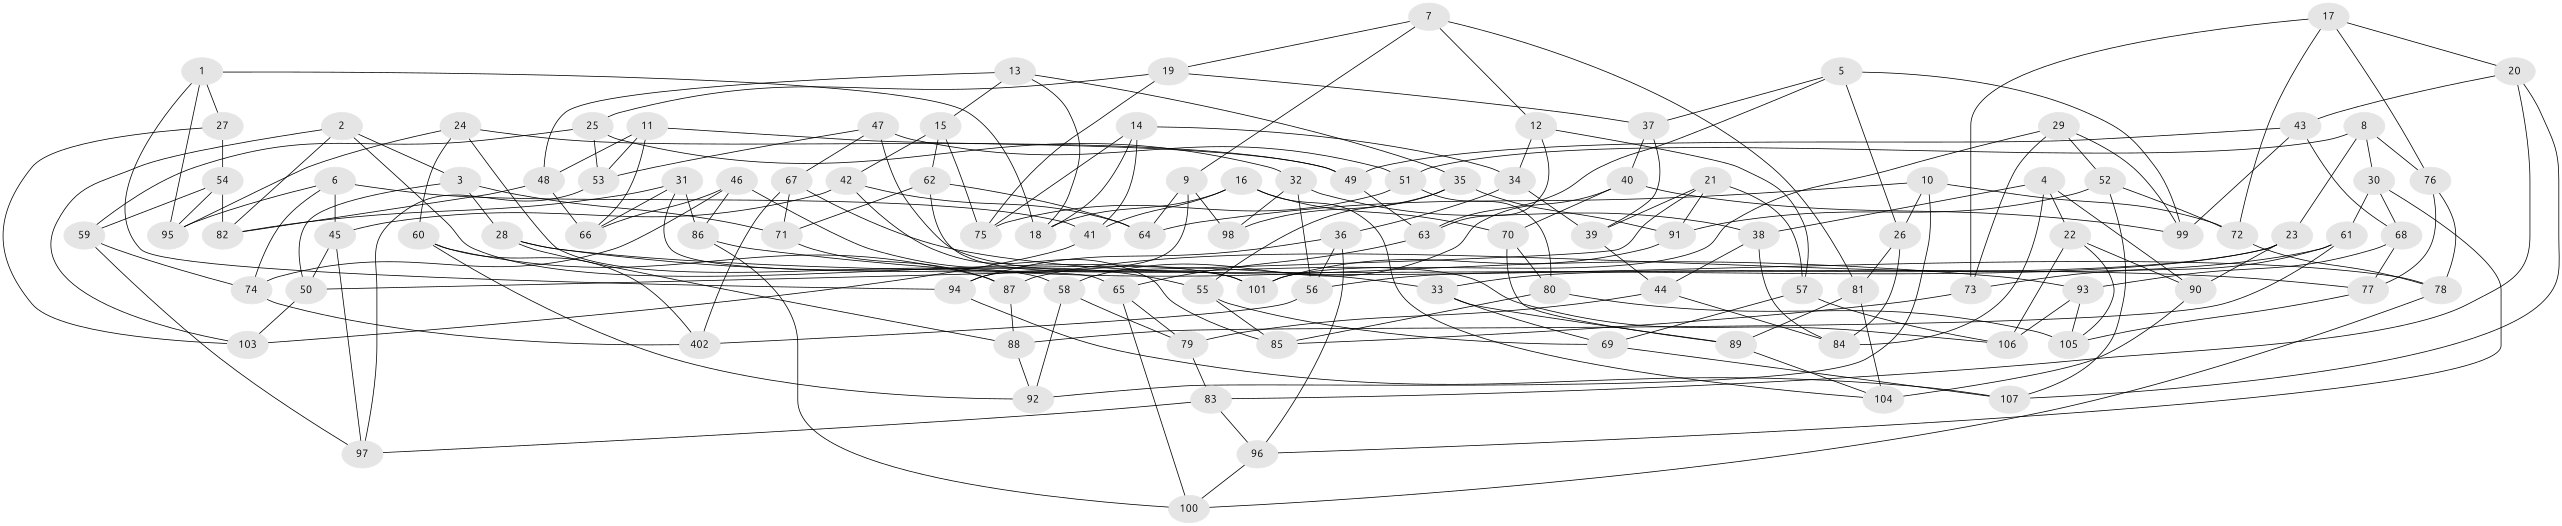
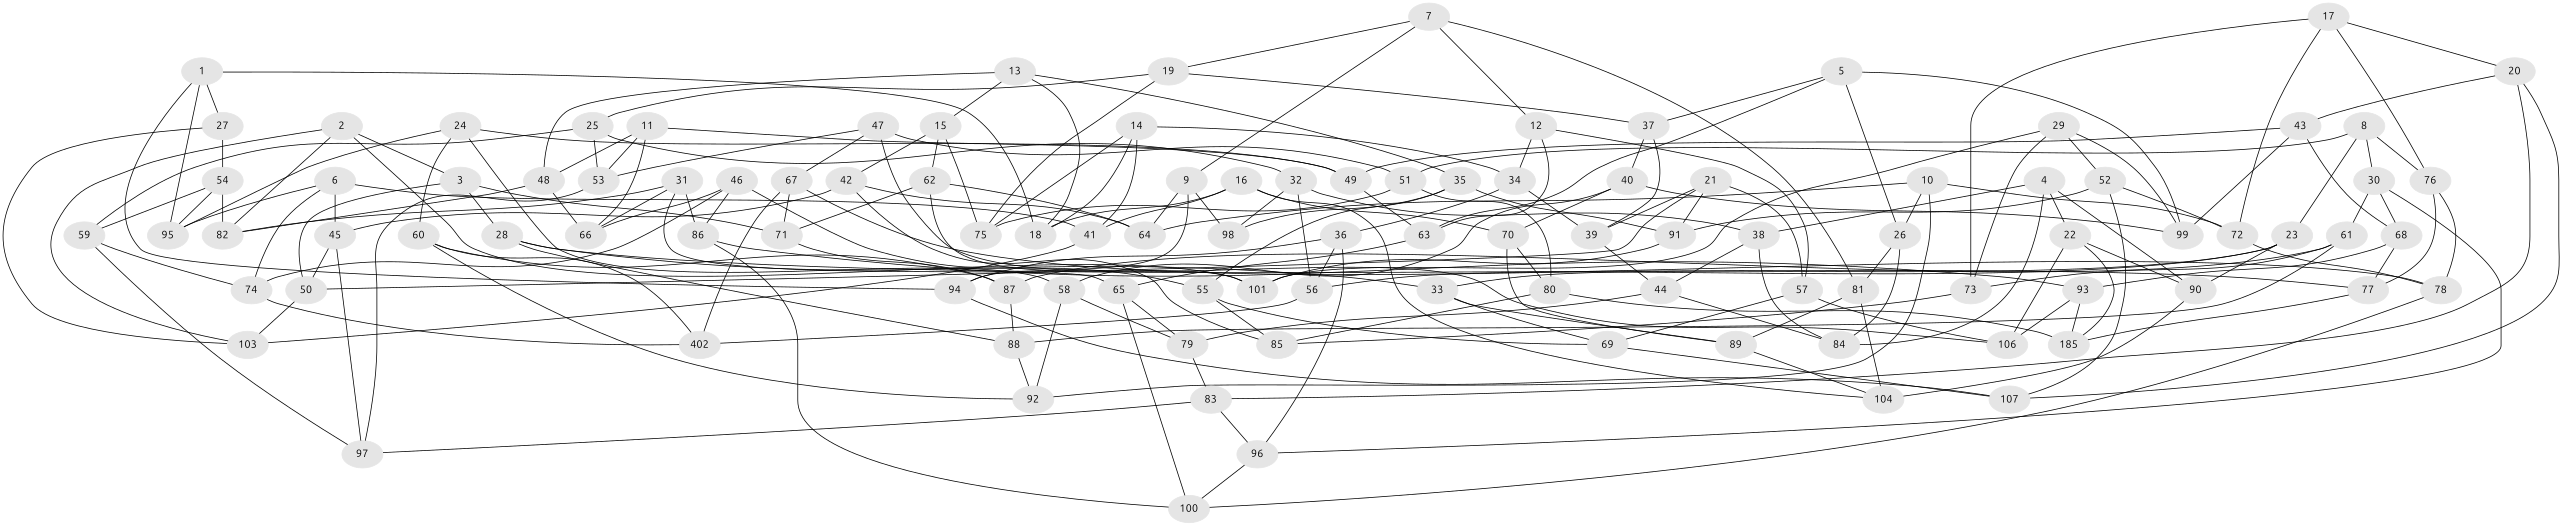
(2069, 345) -> (2069, 345)
